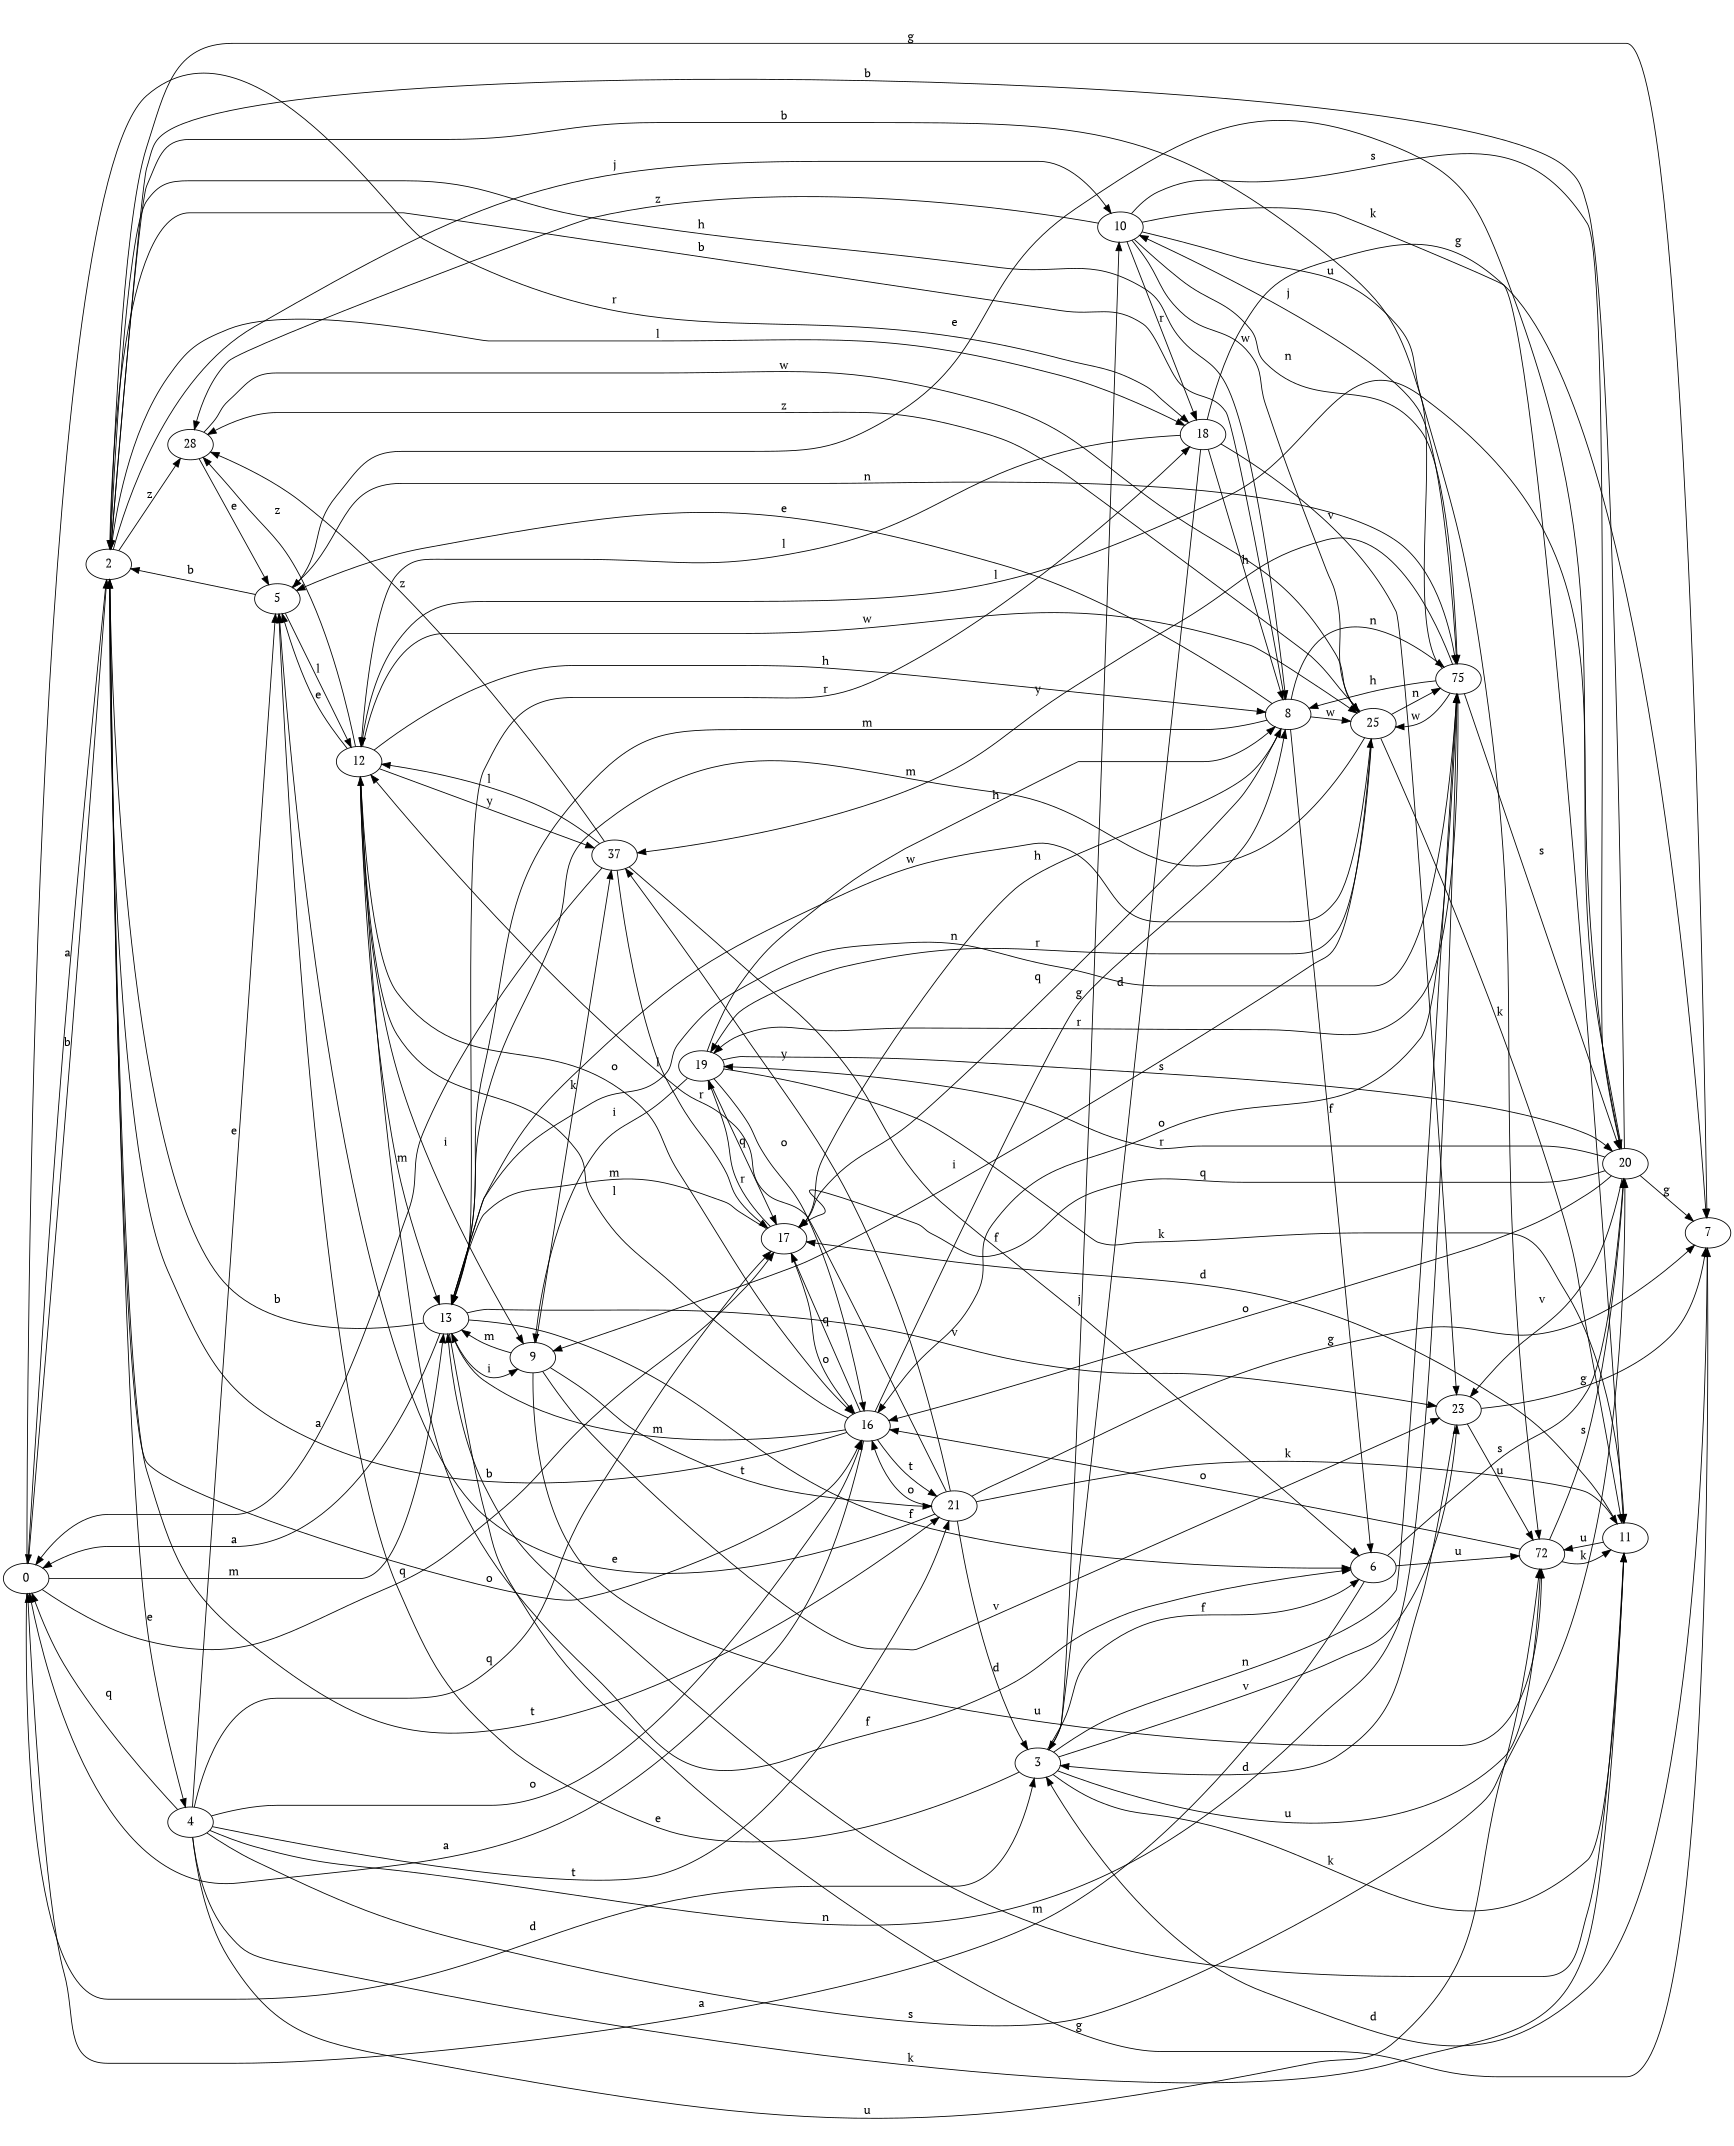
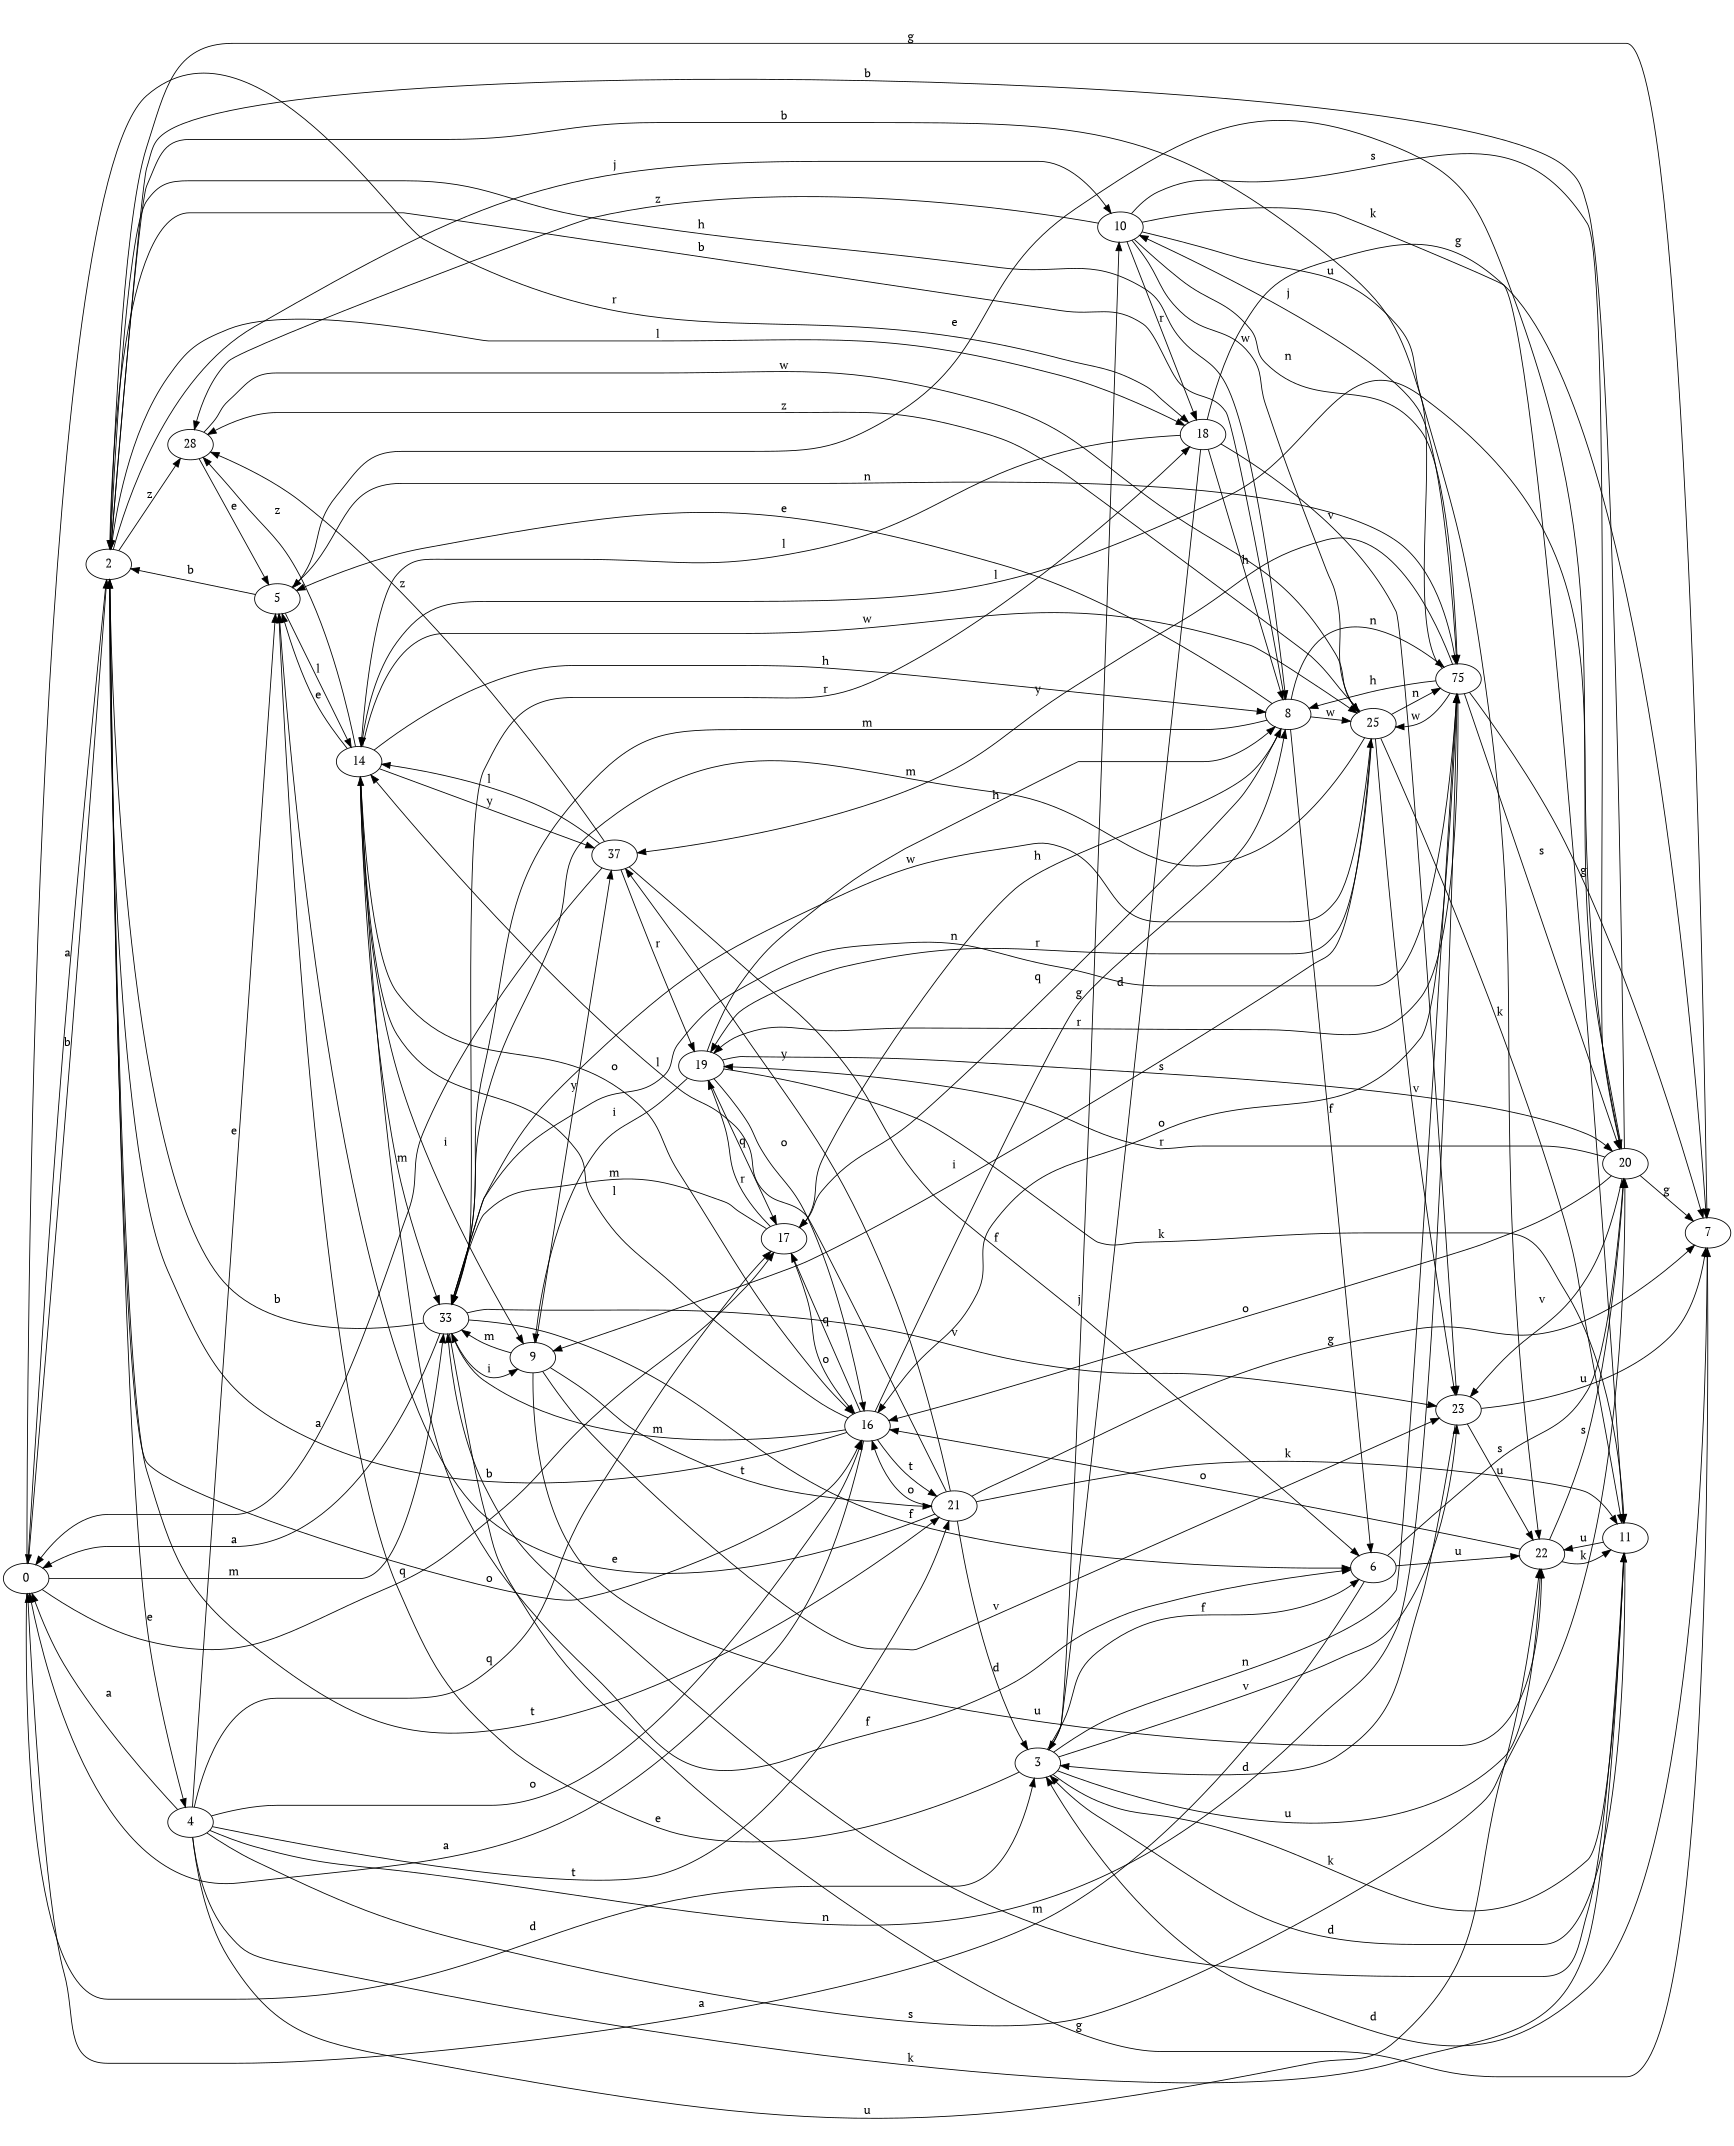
(359, 762) -> (359, 762)
none -> (1609, 940)
(658, 1060) -> (655, 957)
none -> (1407, 1063)
(574, 1086) -> (574, 1086)
(1166, 1179) -> none
(1254, 1294) -> (1485, 1944)
(446, 1319) -> (446, 1319)
(1584, 1379) -> (1584, 1379)
(1542, 1554) -> (1542, 1554)
(109, 1694) -> (109, 1694)
